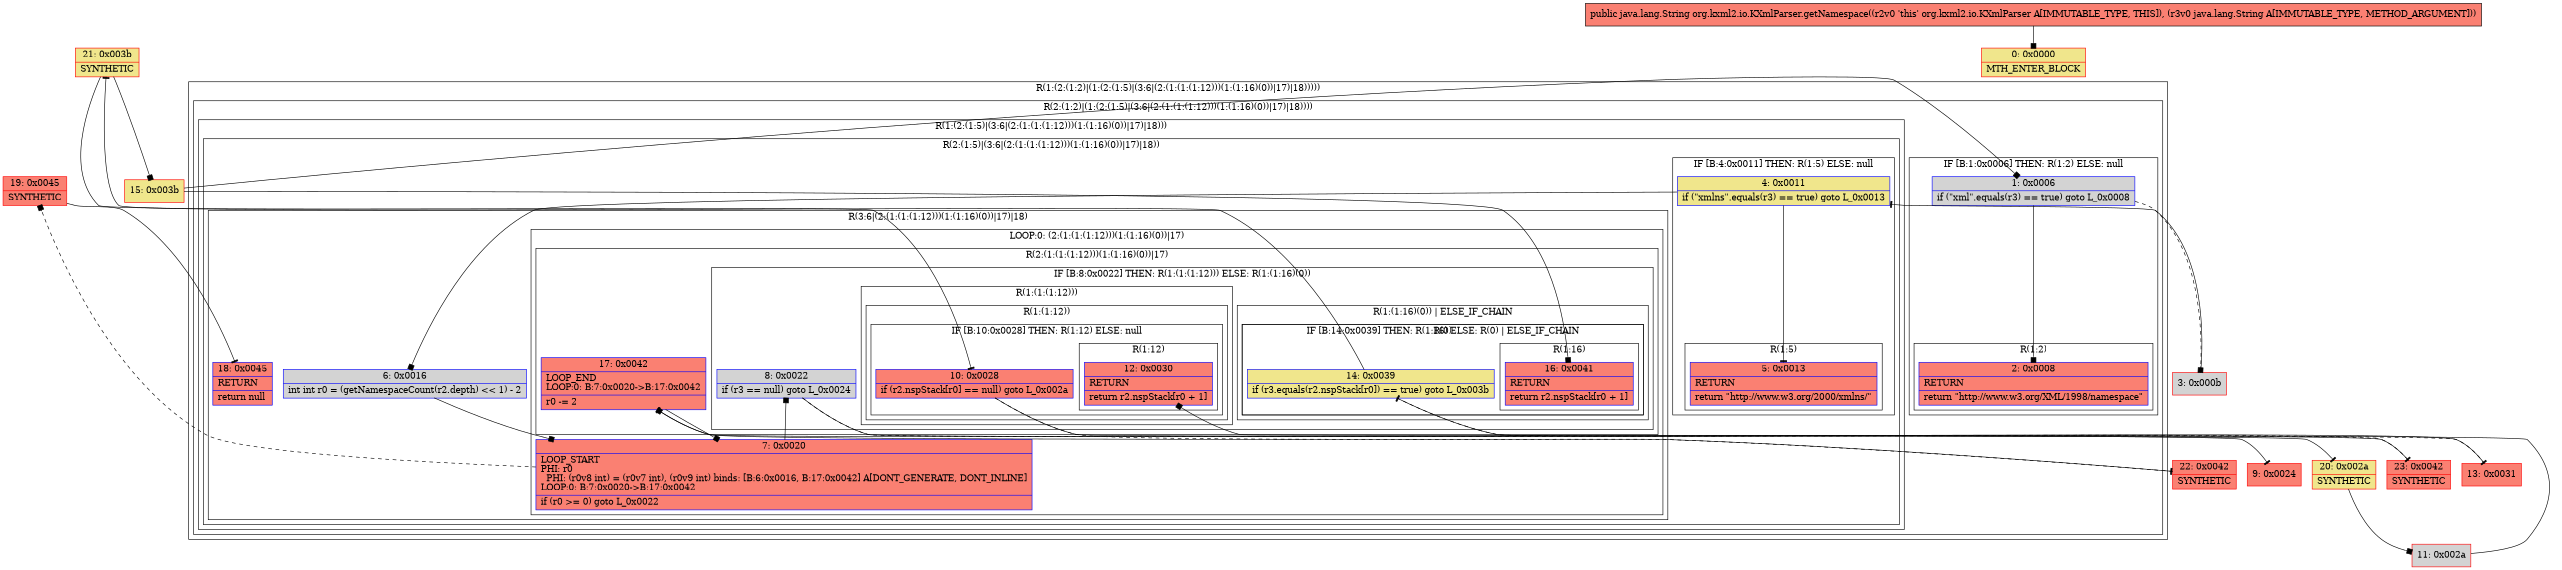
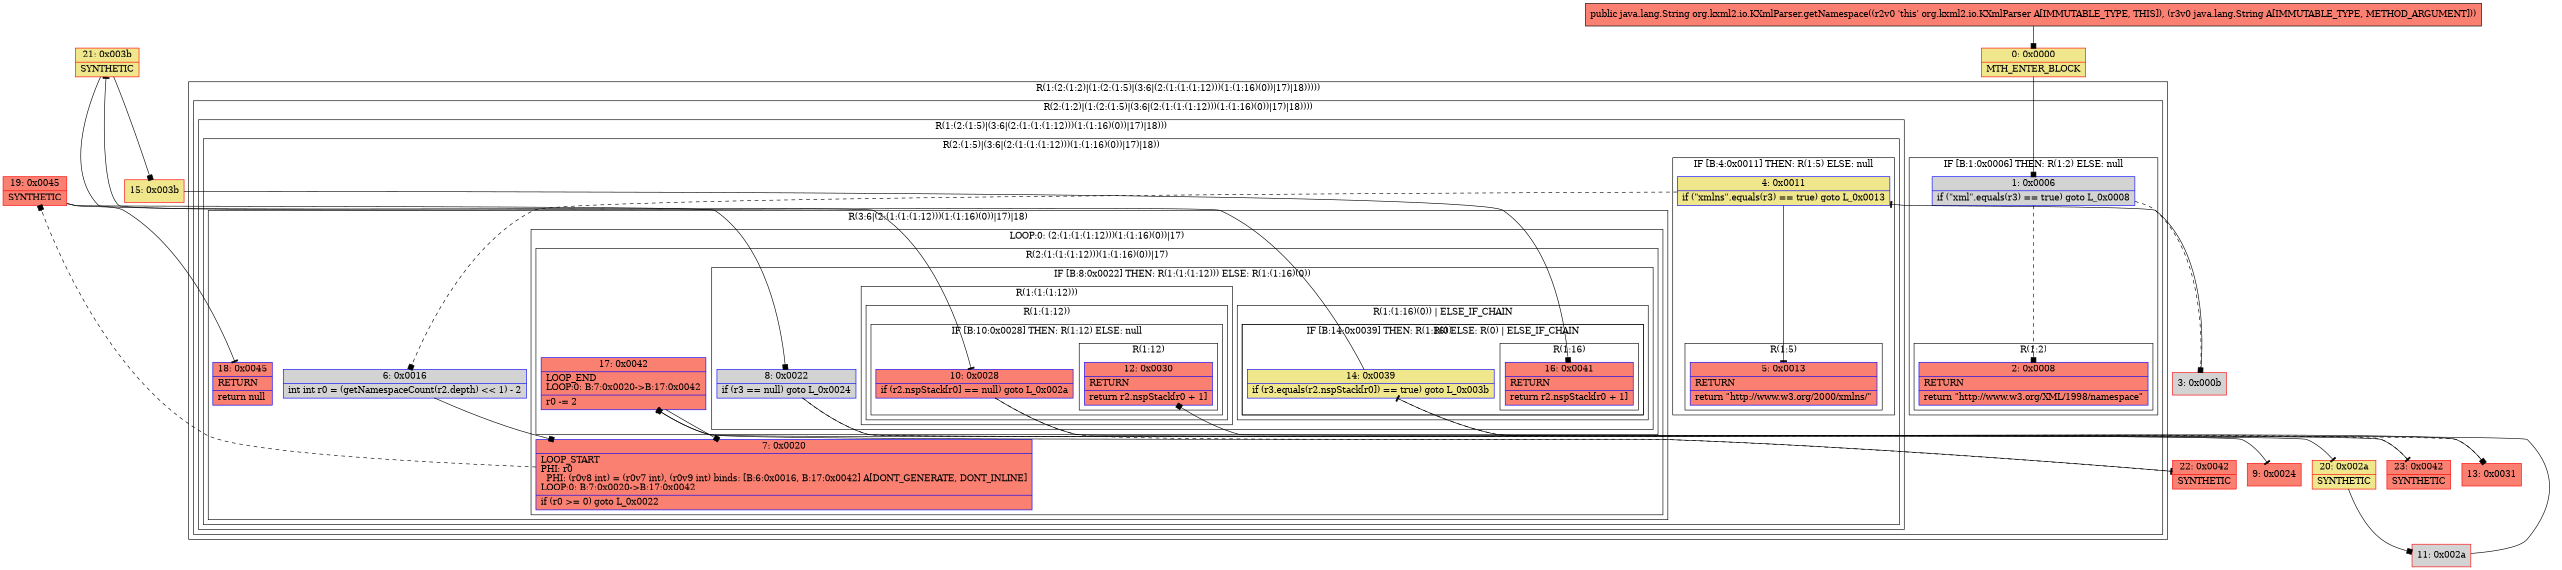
(1114, 110) -> (2034, 124)
(939, 198) -> (939, 198)
(2034, 281) -> (2034, 281)
(785, 422) -> (477, 207)
(1641, 436) -> (1641, 436)
